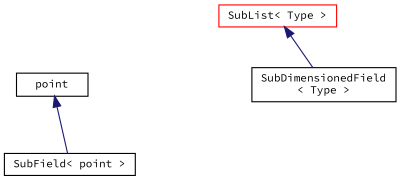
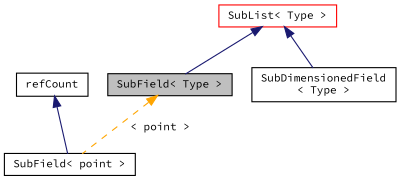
(52, 85) -> (52, 85)
none -> (170, 85)
